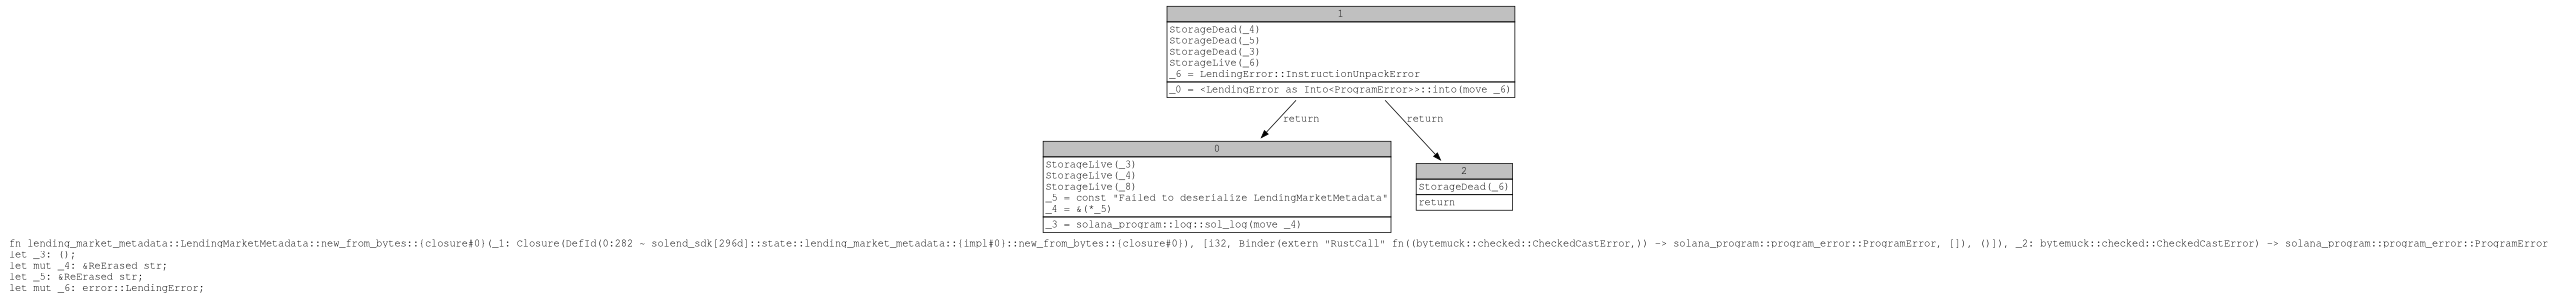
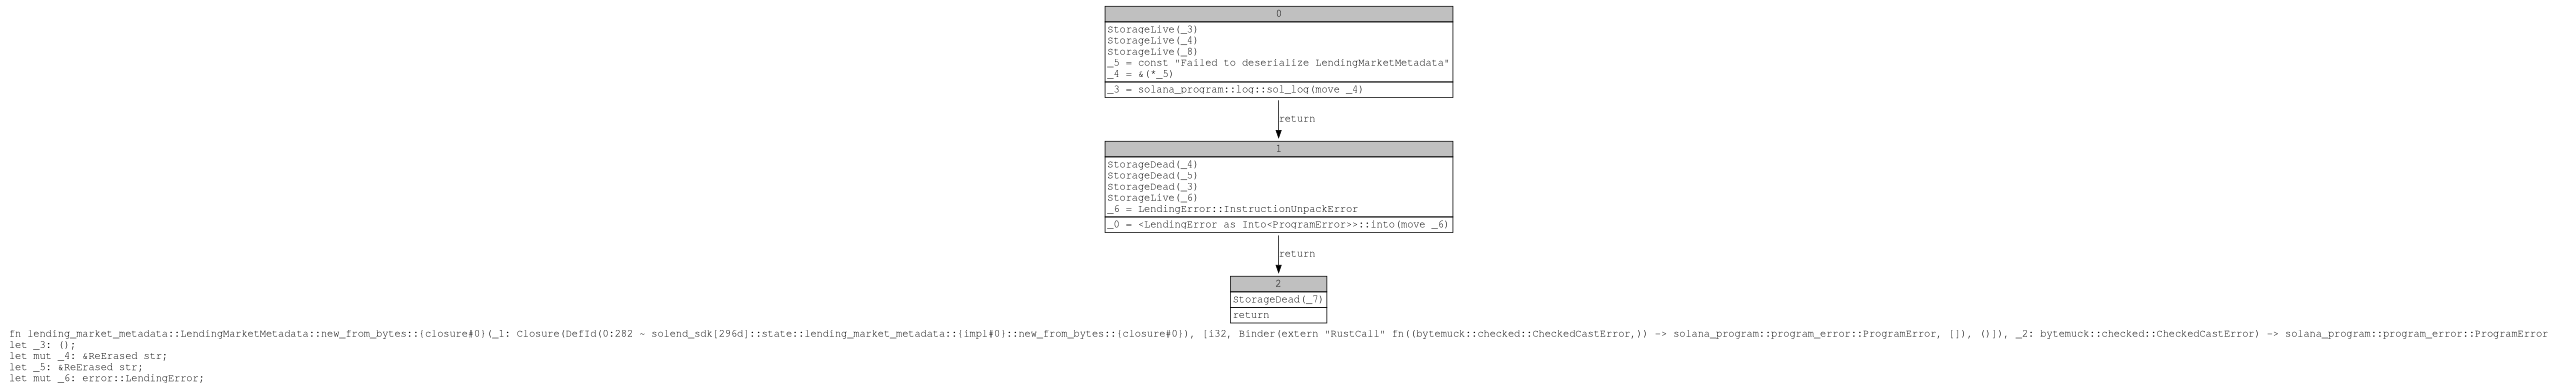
(1281, 116) -> (1279, 115)
(1464, 187) -> (1279, 299)
